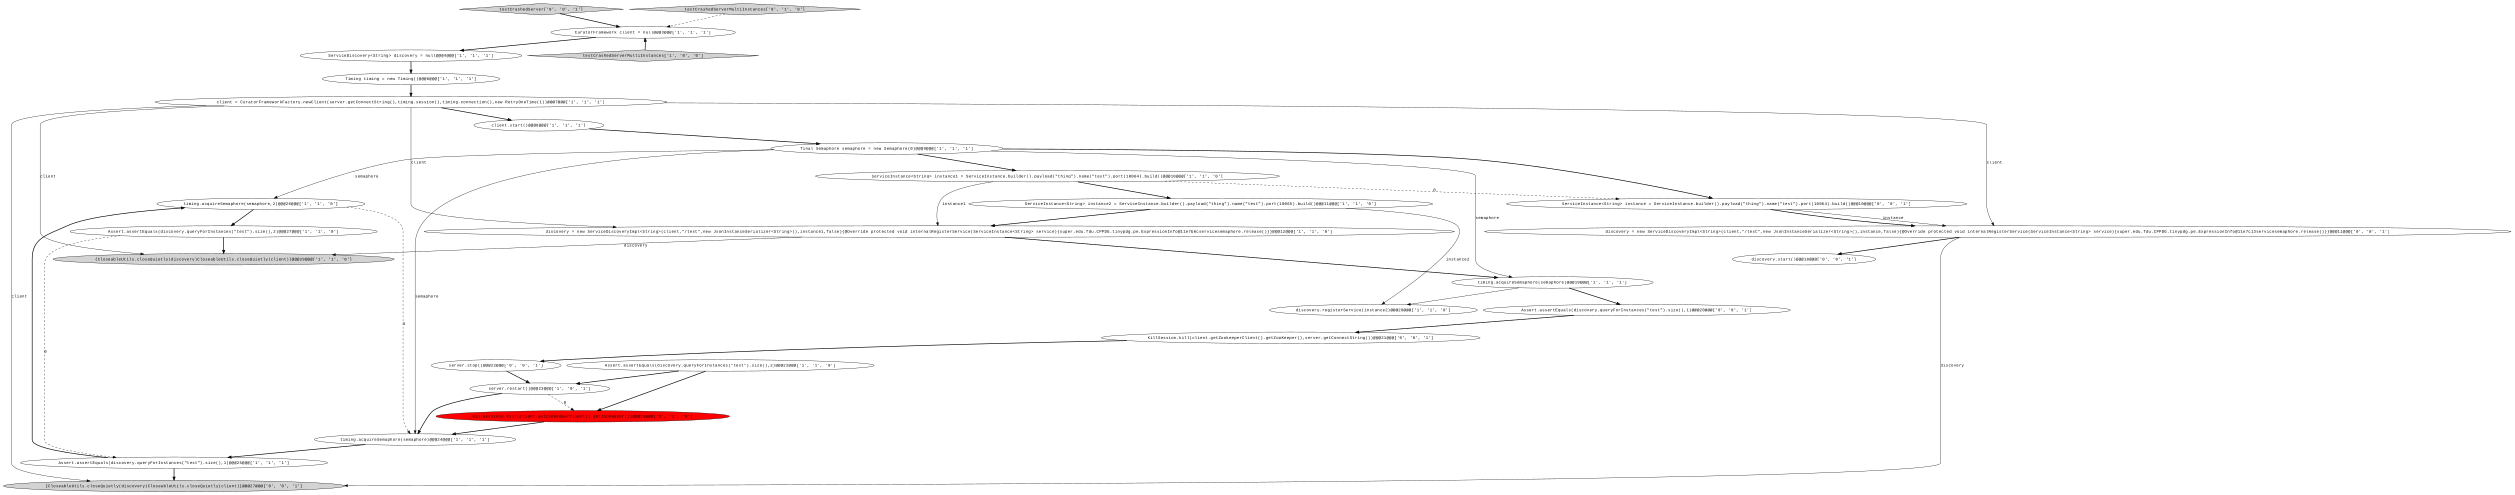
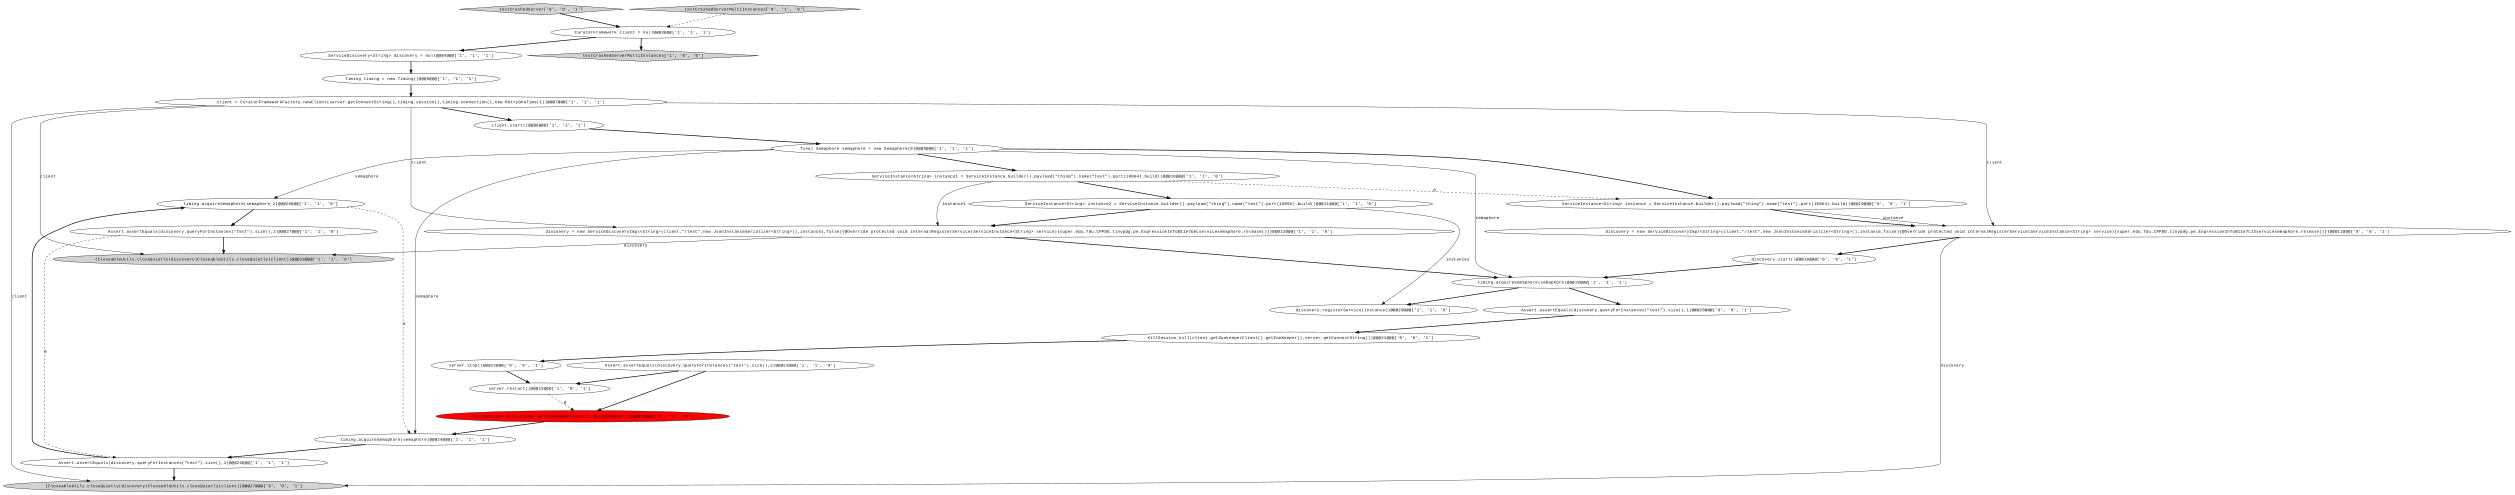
(645, 46) -> (641, 42)
none -> (1683, 270)
(1465, 296) -> (1465, 296)
(455, 402) -> none
